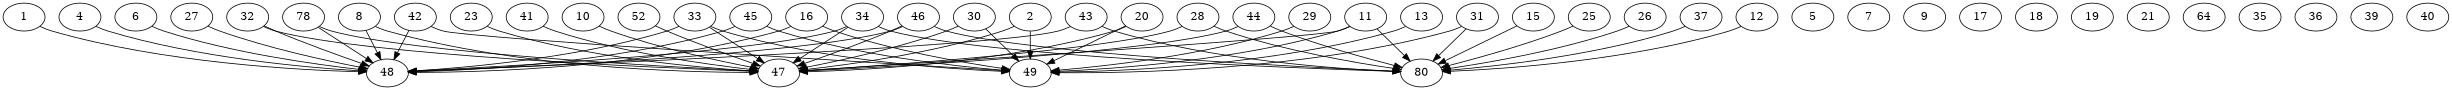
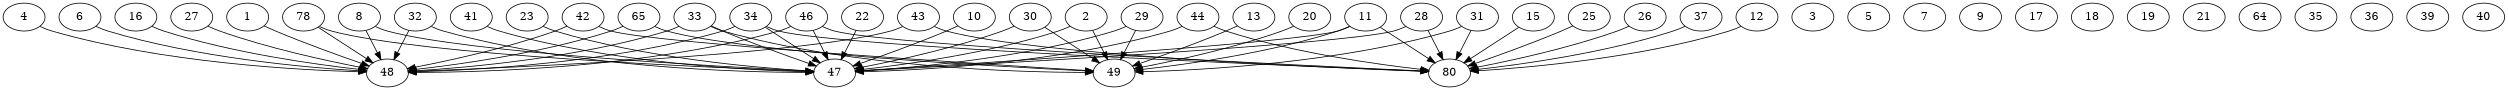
(639, 17) -> (863, 17)
(751, 17) -> (639, 17)
none -> (1813, 17)
(929, 56) -> none
(968, 59) -> (996, 57)
